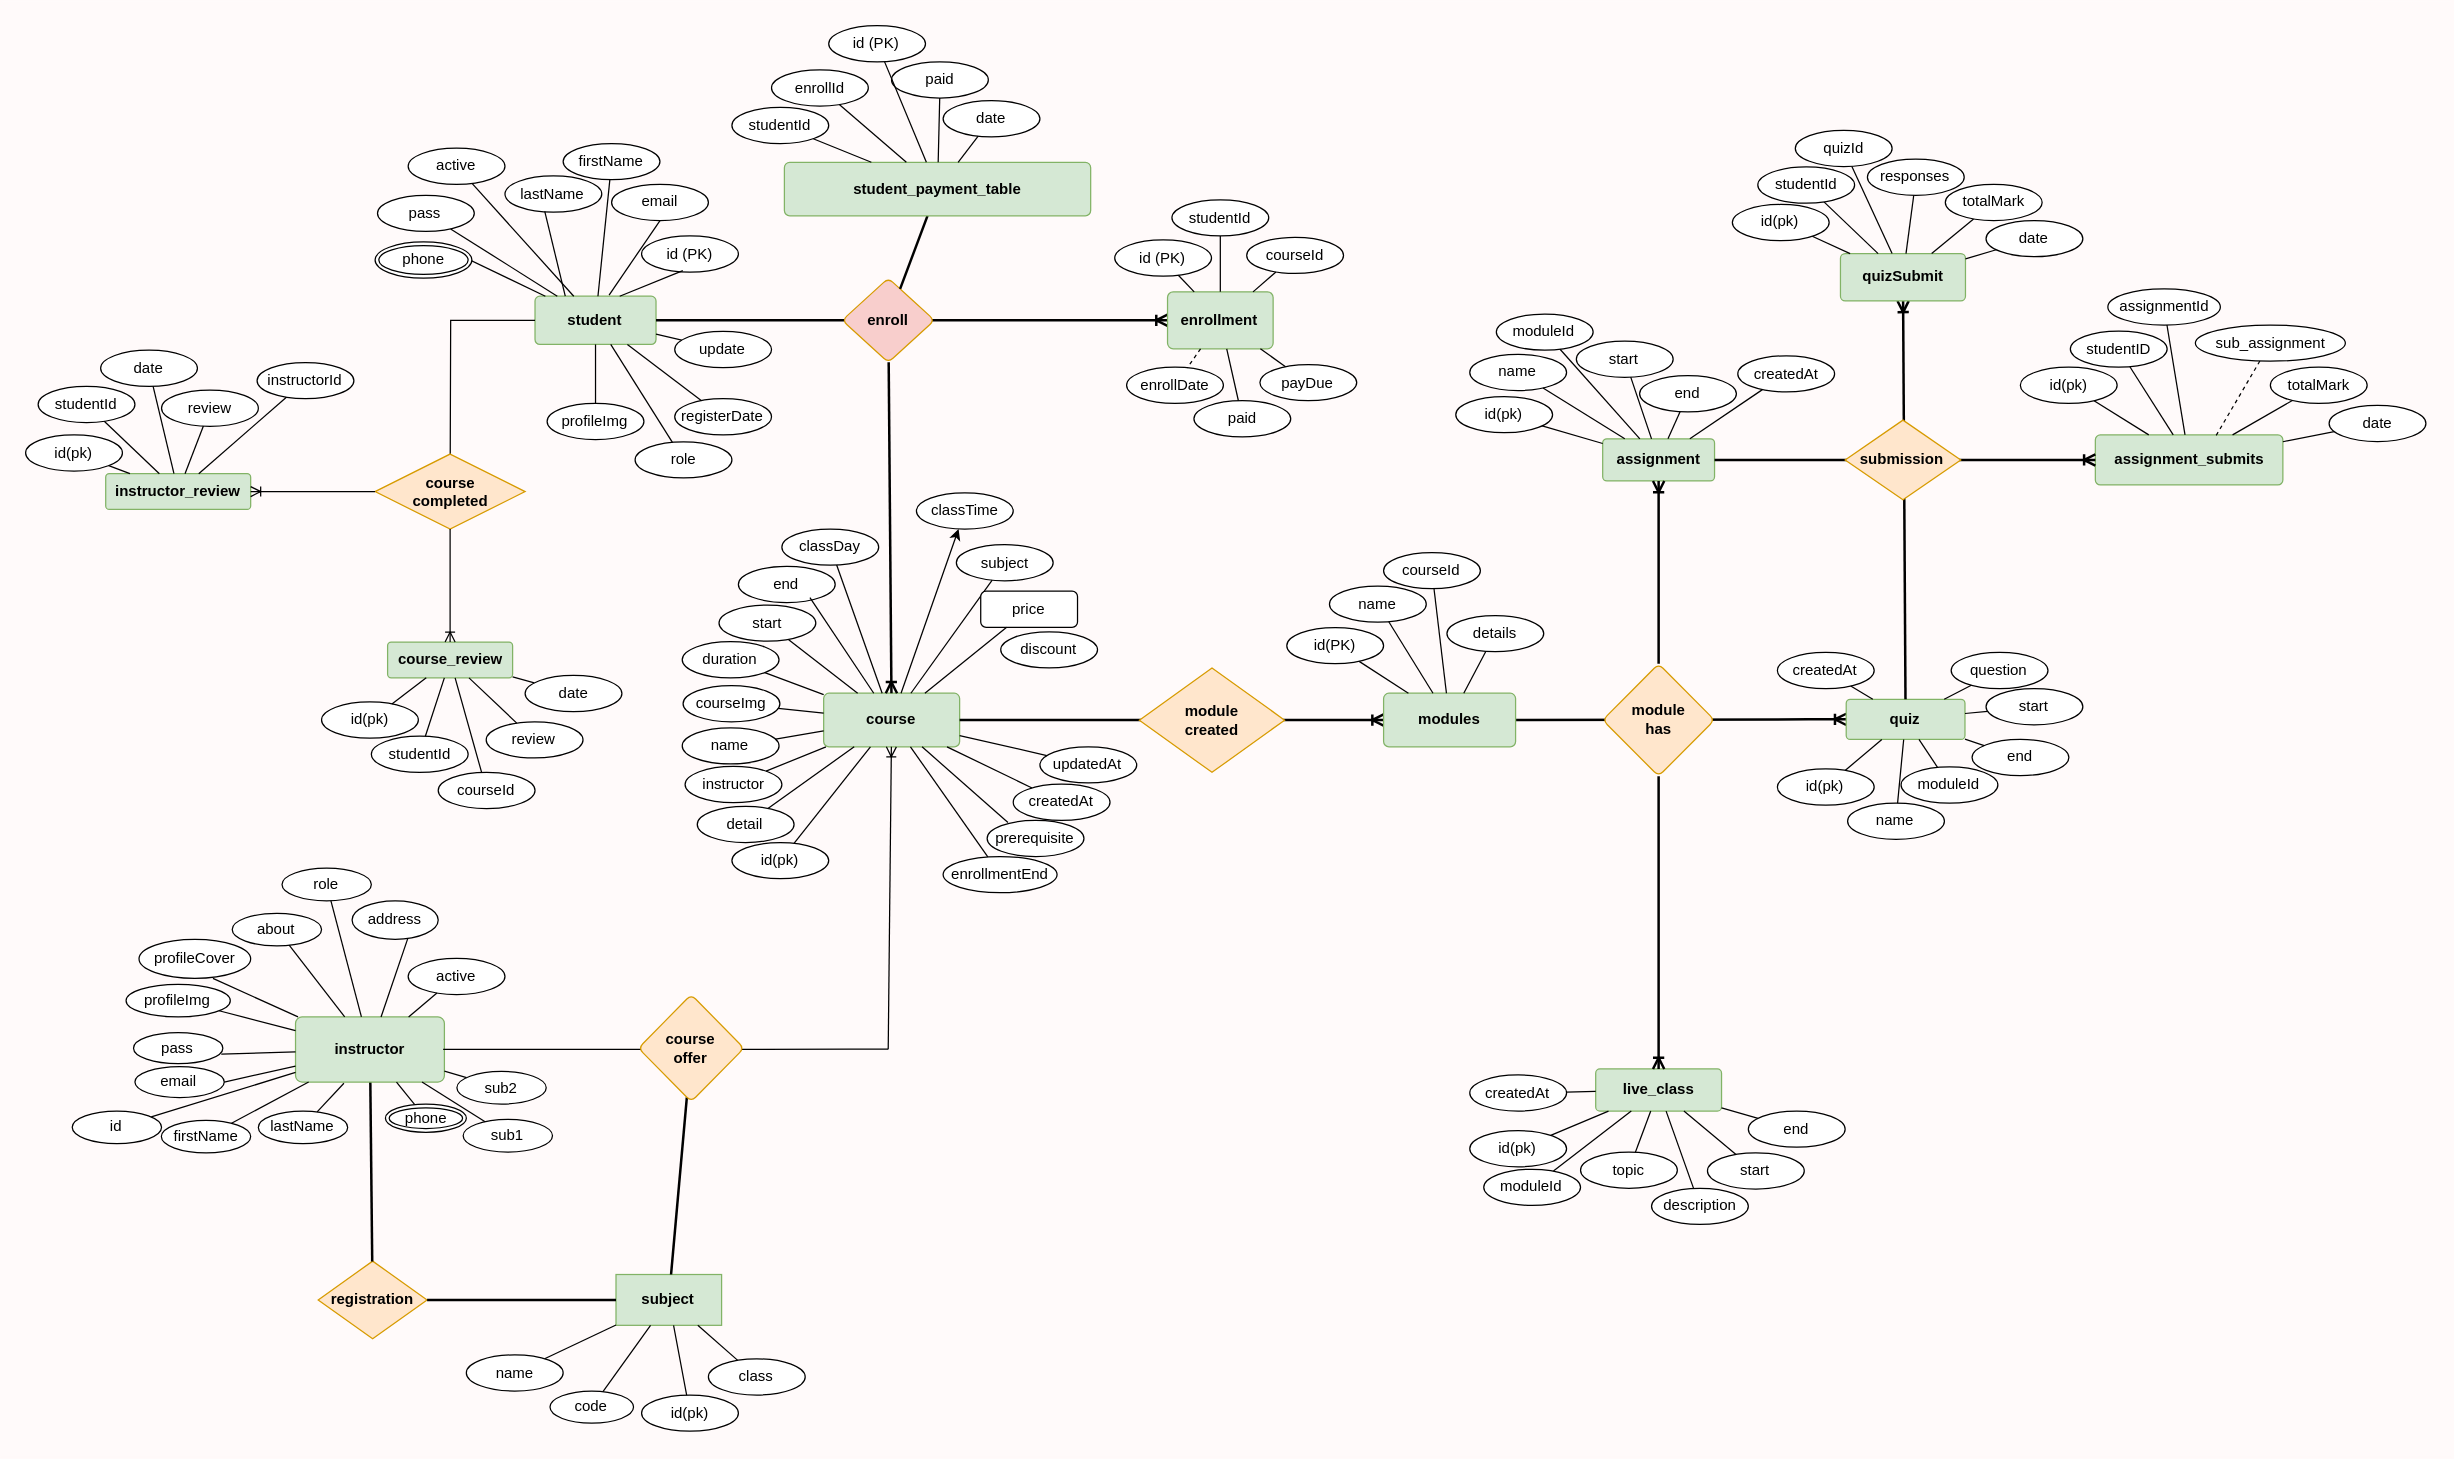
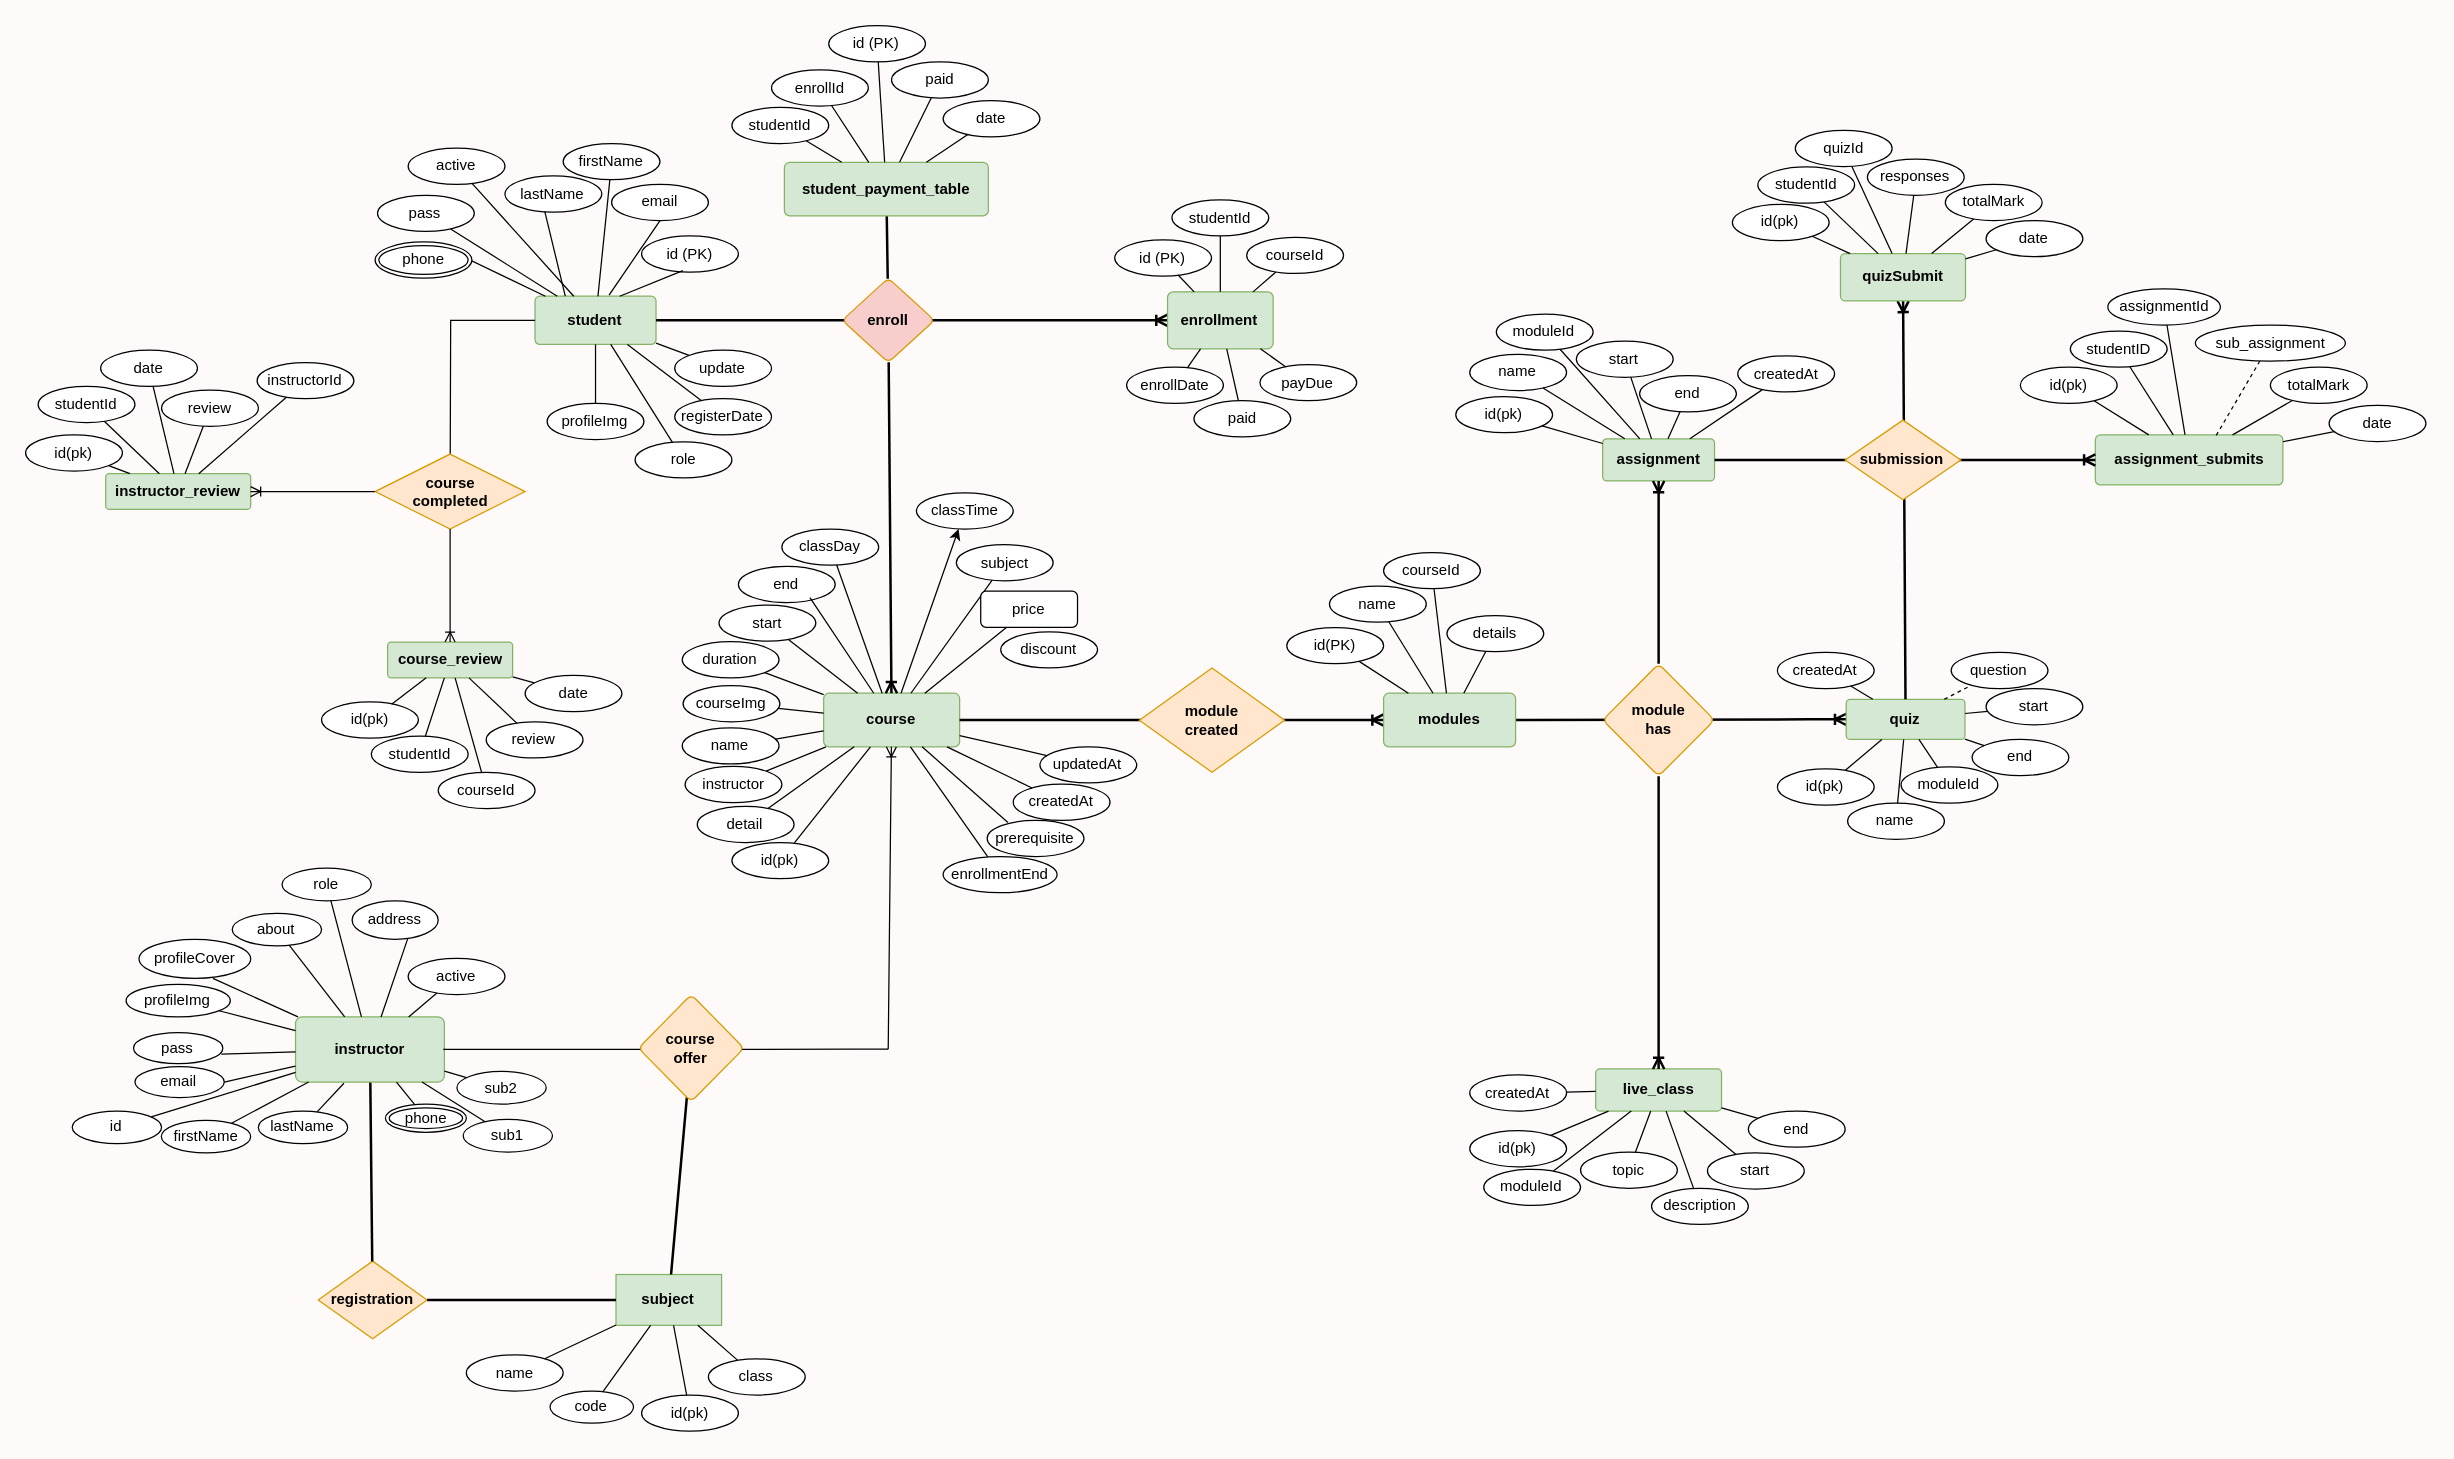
(937, 189) -> (886, 189)
(723, 349) -> (723, 368)
(1194, 359) -> (1194, 359)
(1958, 692) -> (1958, 692)
